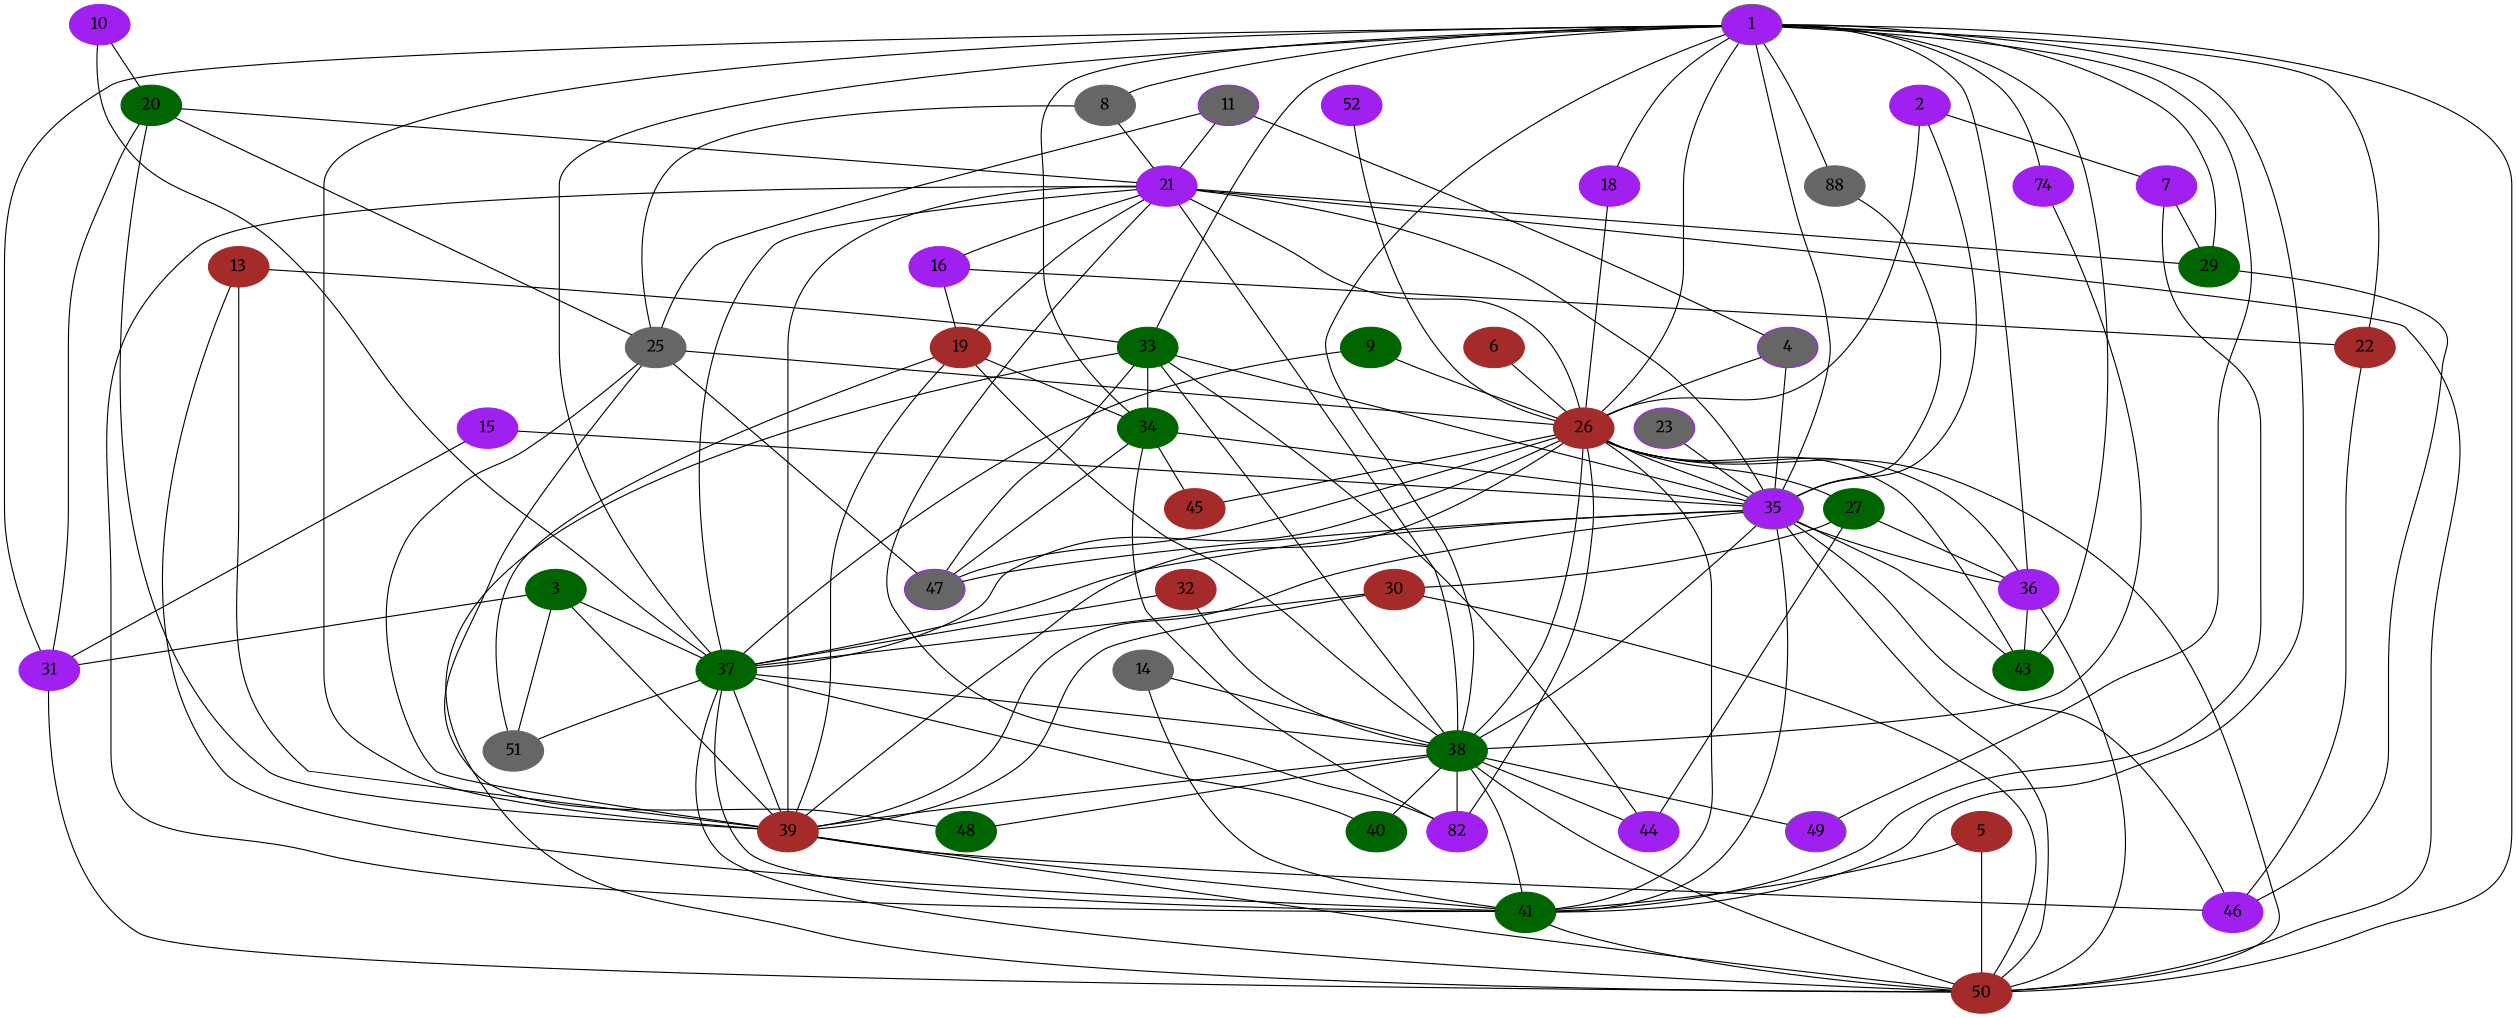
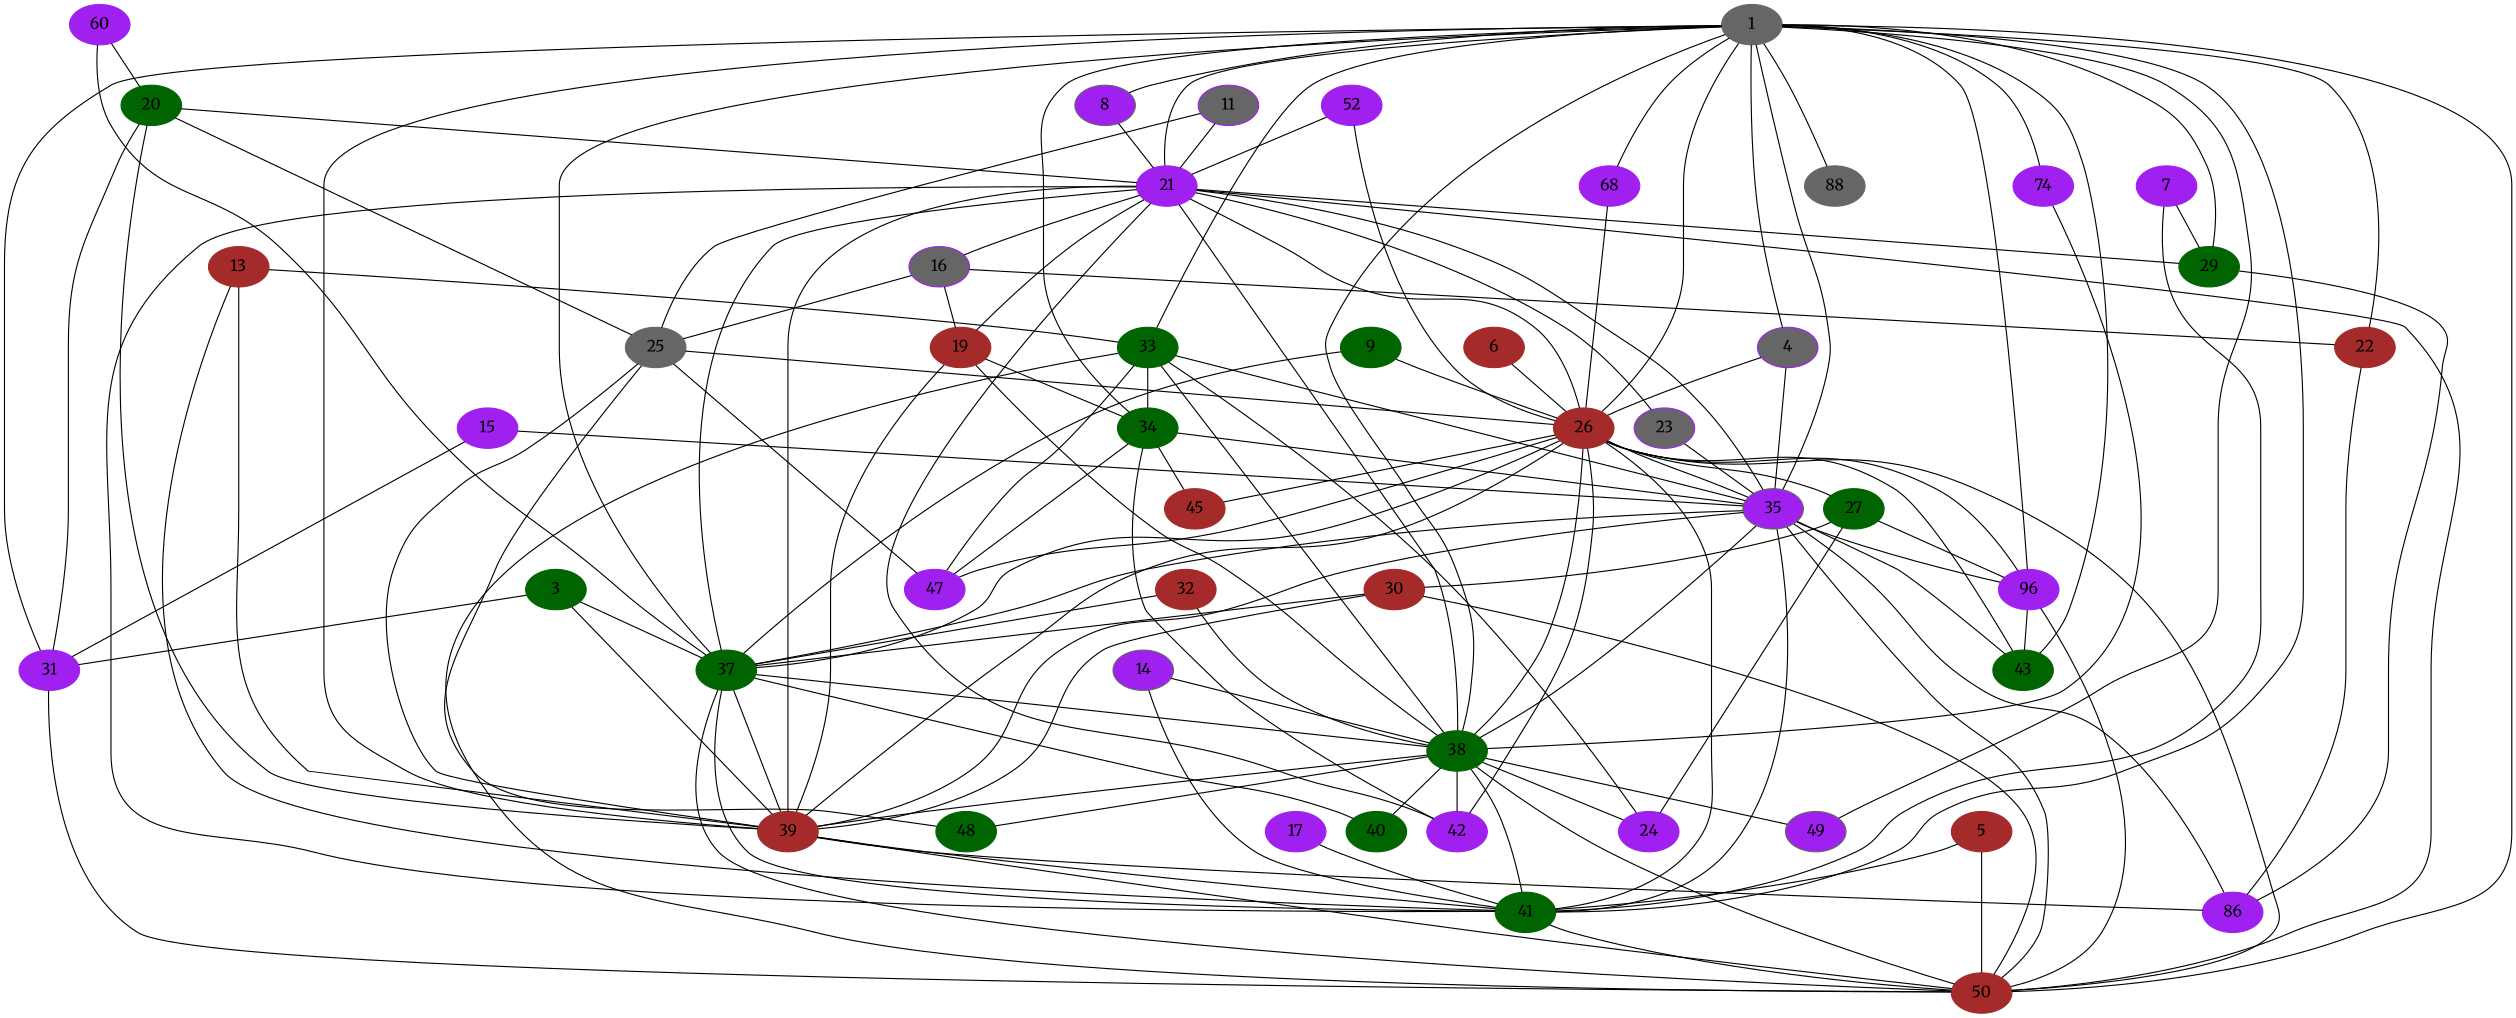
(100, 25) -> (100, 25)
(1752, 25) -> (1752, 25)
none -> (1410, 46)
(1105, 105) -> (1105, 105)
(1920, 105) -> none
(785, 124) -> (814, 302)
none -> (1273, 140)
(1610, 186) -> (1610, 186)
(1537, 232) -> (1755, 187)
none -> (1442, 266)
(939, 267) -> (939, 267)
(1939, 375) -> none
(1176, 550) -> none
(935, 590) -> (935, 590)
(2029, 590) -> (2029, 590)
(1143, 670) -> (1143, 670)
(513, 751) -> none
none -> (1296, 832)
(1457, 832) -> (1457, 832)
(1649, 832) -> (1649, 832)
(2233, 912) -> (2233, 912)
